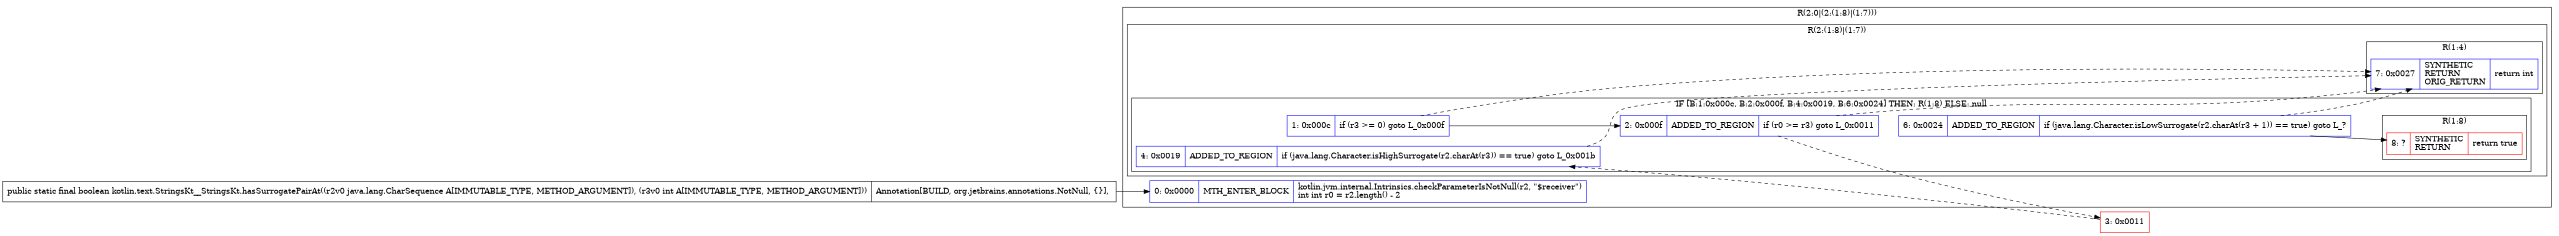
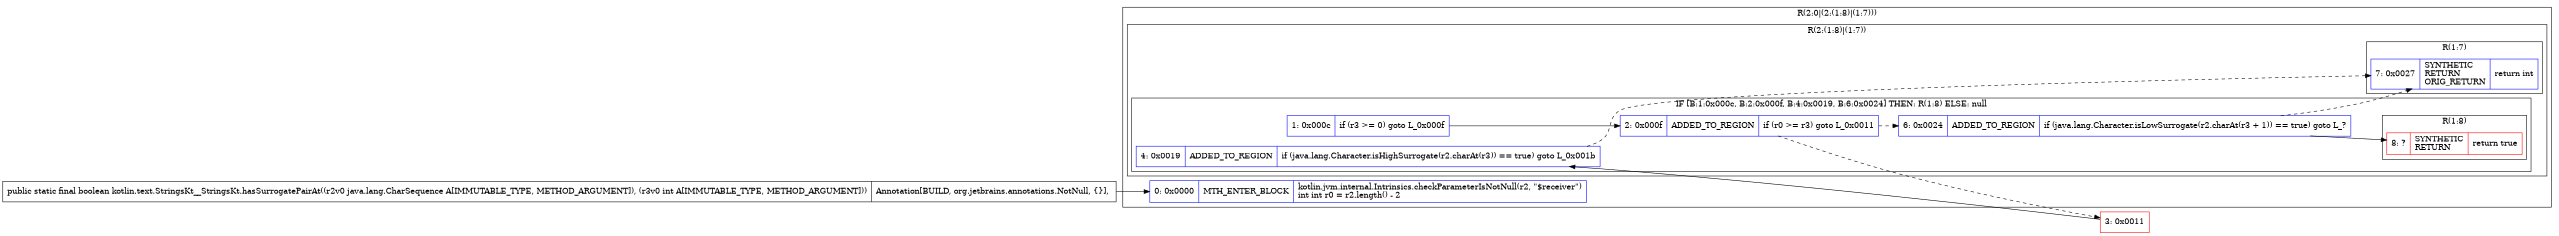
(2454, 48) -> (2454, 48)
(1892, 73) -> none
(2106, 104) -> (1886, 126)
(1838, 190) -> (1838, 190)
